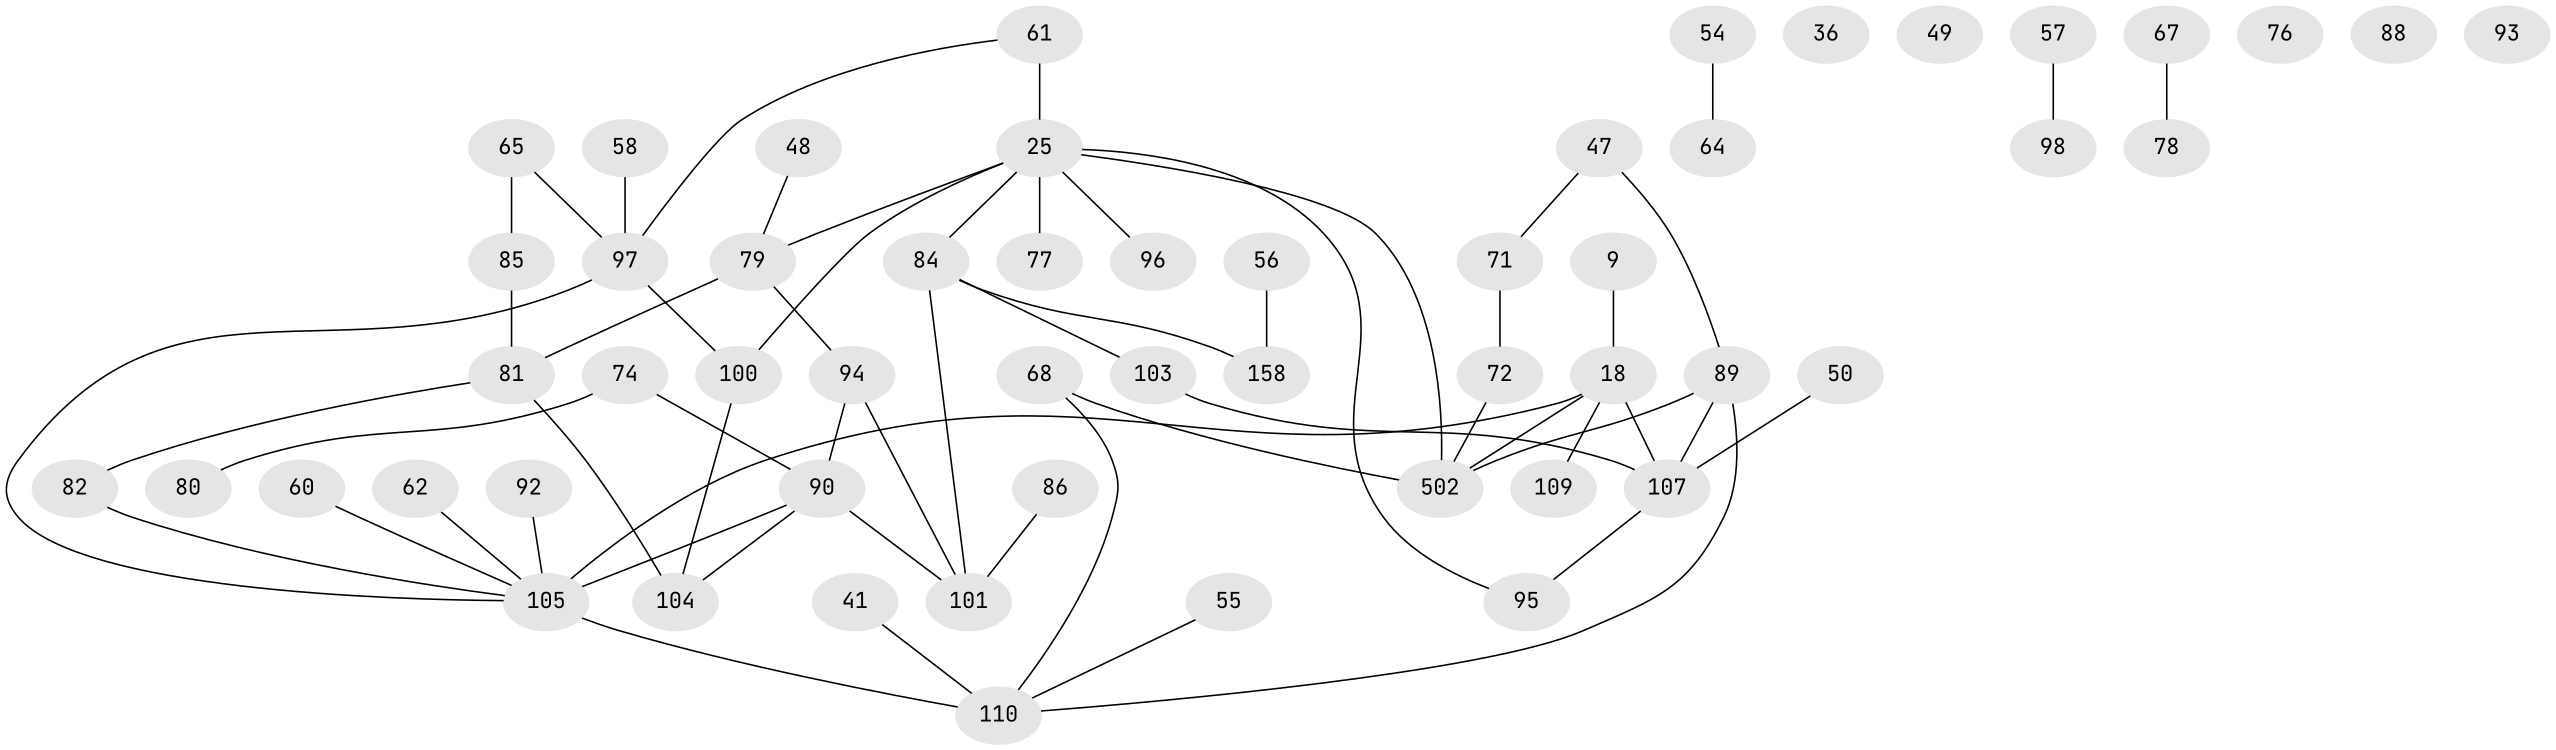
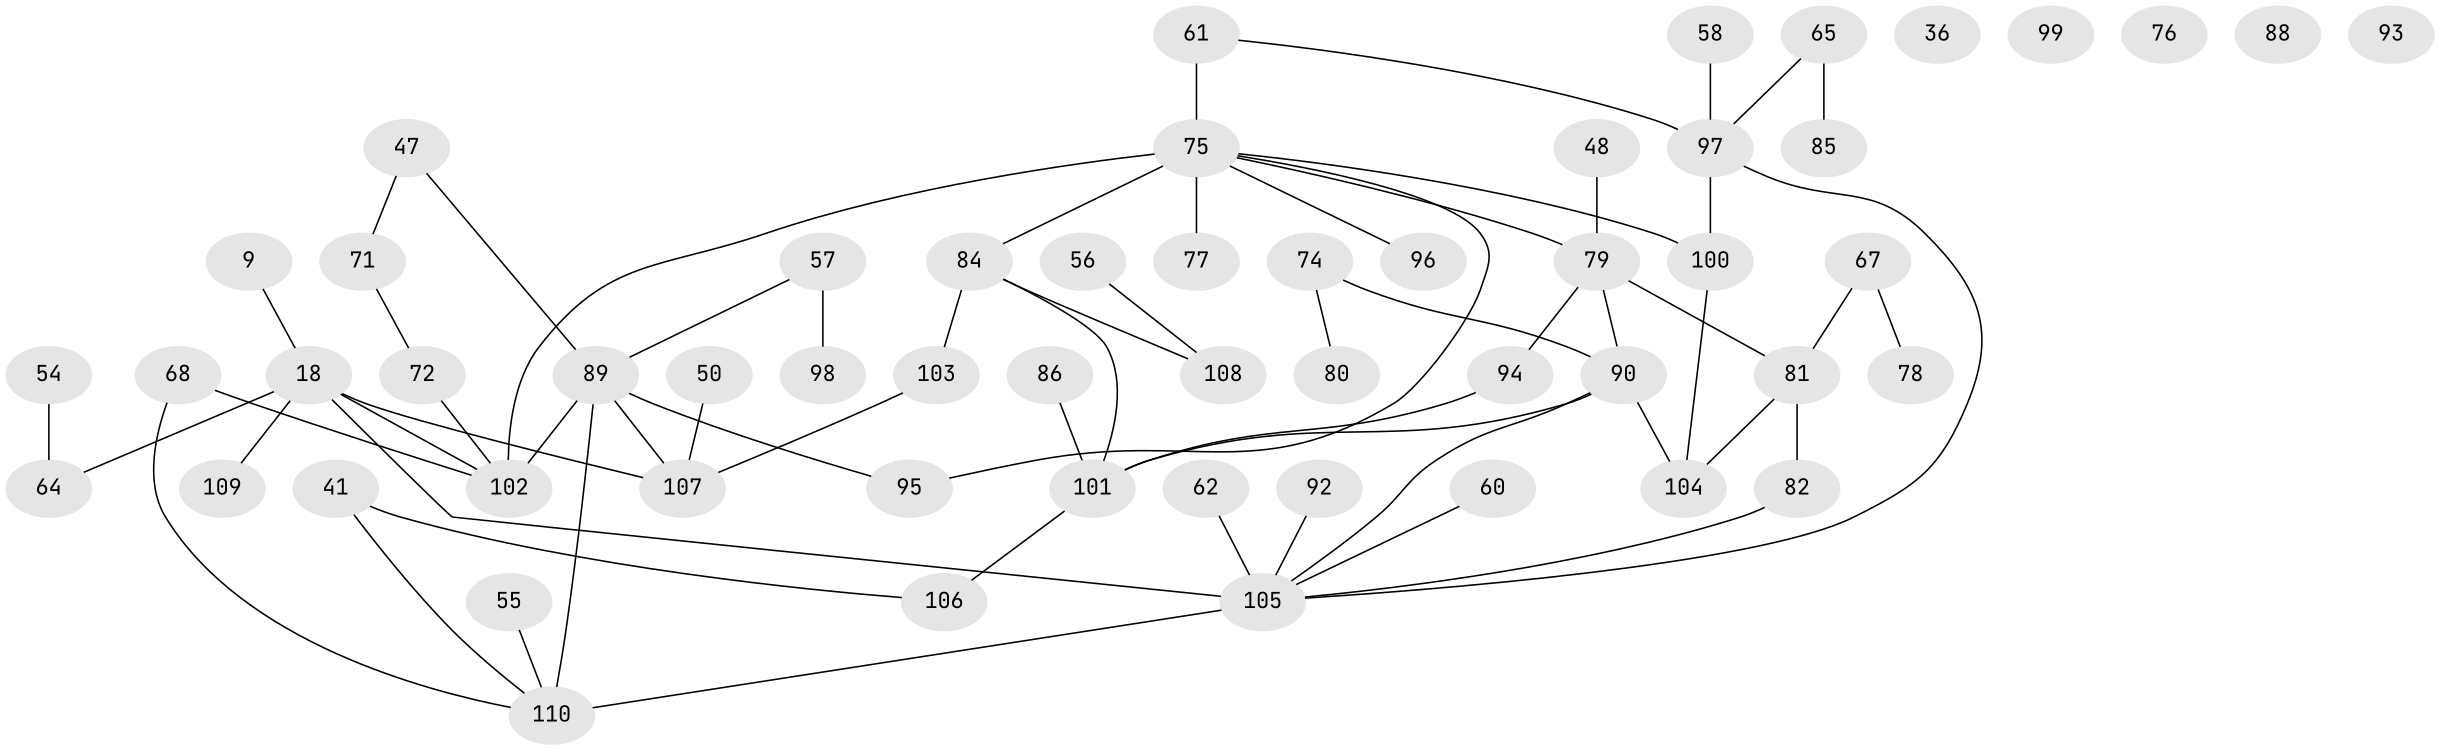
(1940, 35) -> (2051, 35)
(1040, 148) -> (1196, 148)
none -> (709, 318)
(512, 319) -> (1833, 318)
(1267, 375) -> (1223, 375)
(837, 431) -> (1610, 318)
none -> (179, 432)
(1440, 489) -> (509, 489)
(1597, 545) -> (749, 438)
none -> (944, 602)
